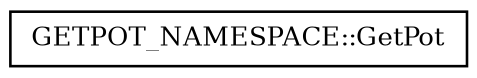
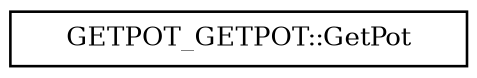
(239, 39) -> (239, 39)
